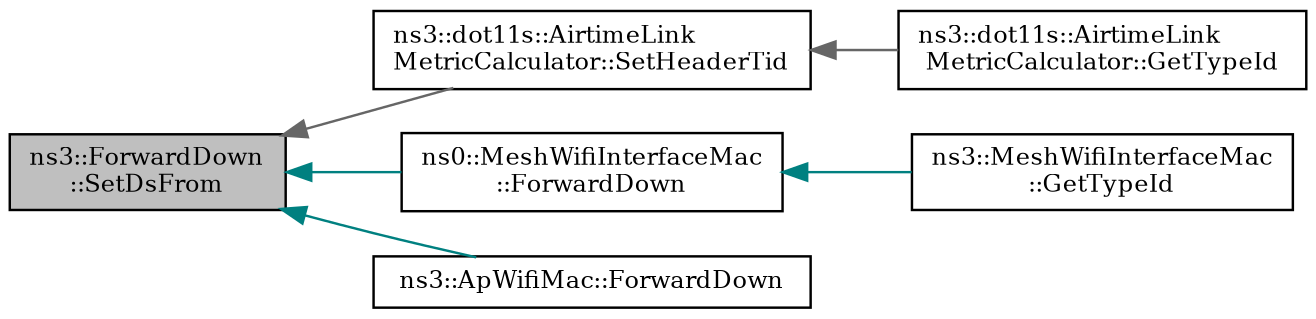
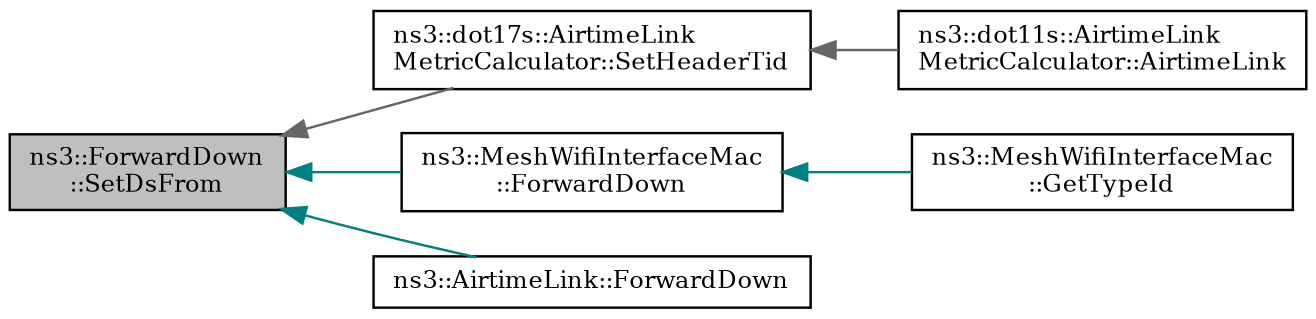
(592, 50) -> (592, 50)
(1102, 50) -> (1102, 50)
(592, 172) -> (592, 172)
(592, 282) -> (592, 282)
